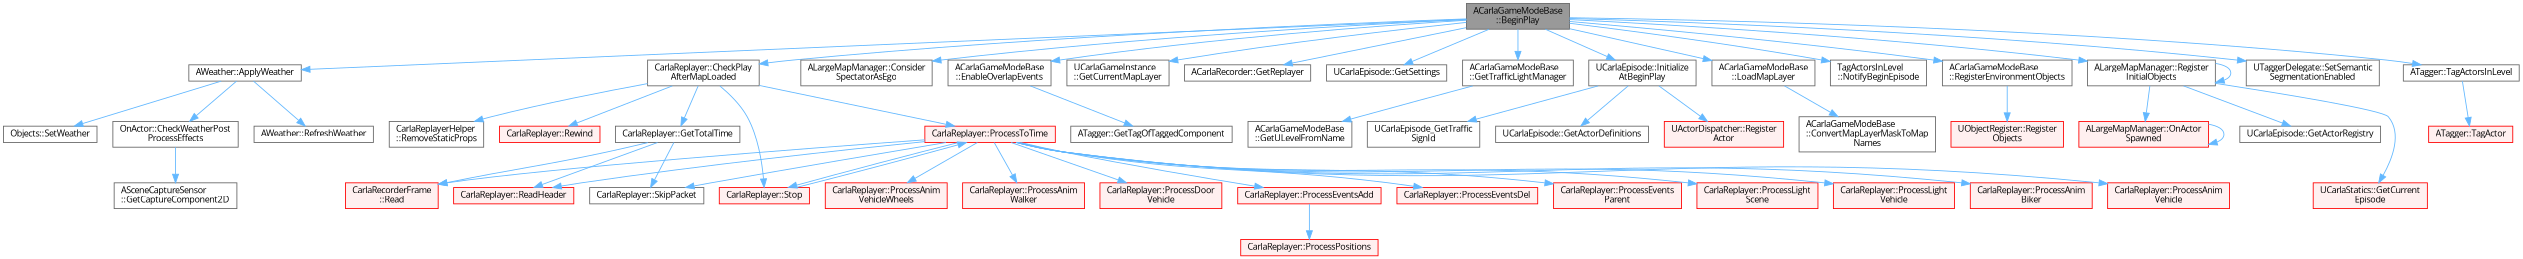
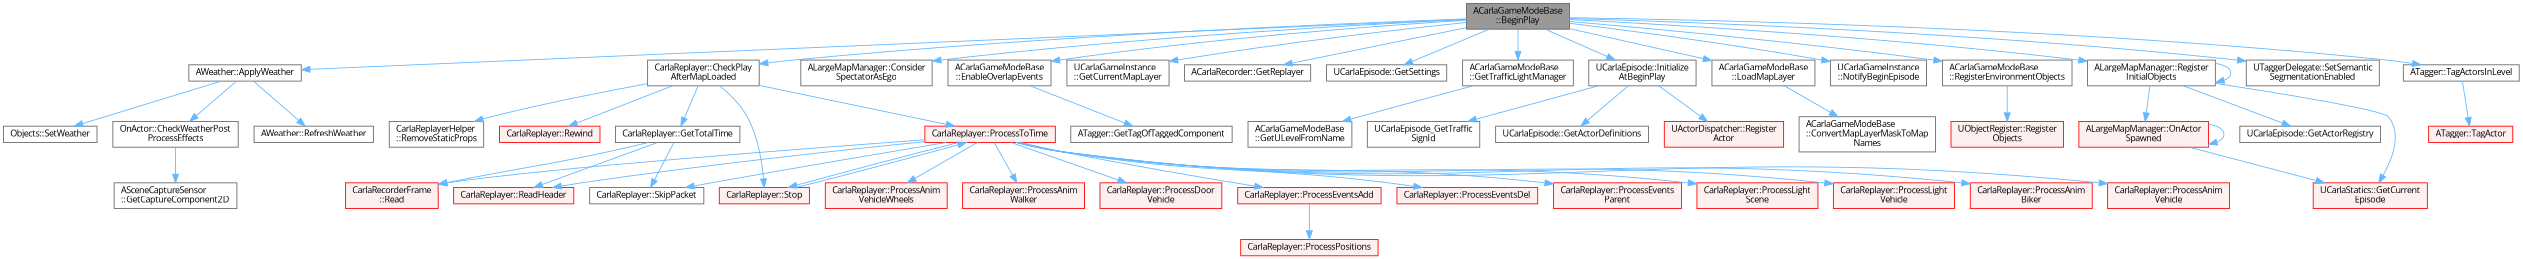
(1878, 73) -> (1878, 73)
none -> (2253, 164)
